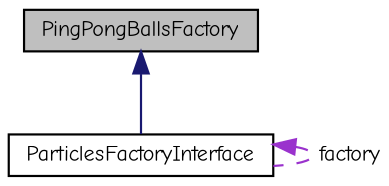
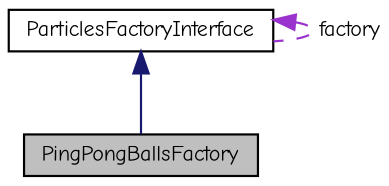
(141, 104) -> (141, 104)
